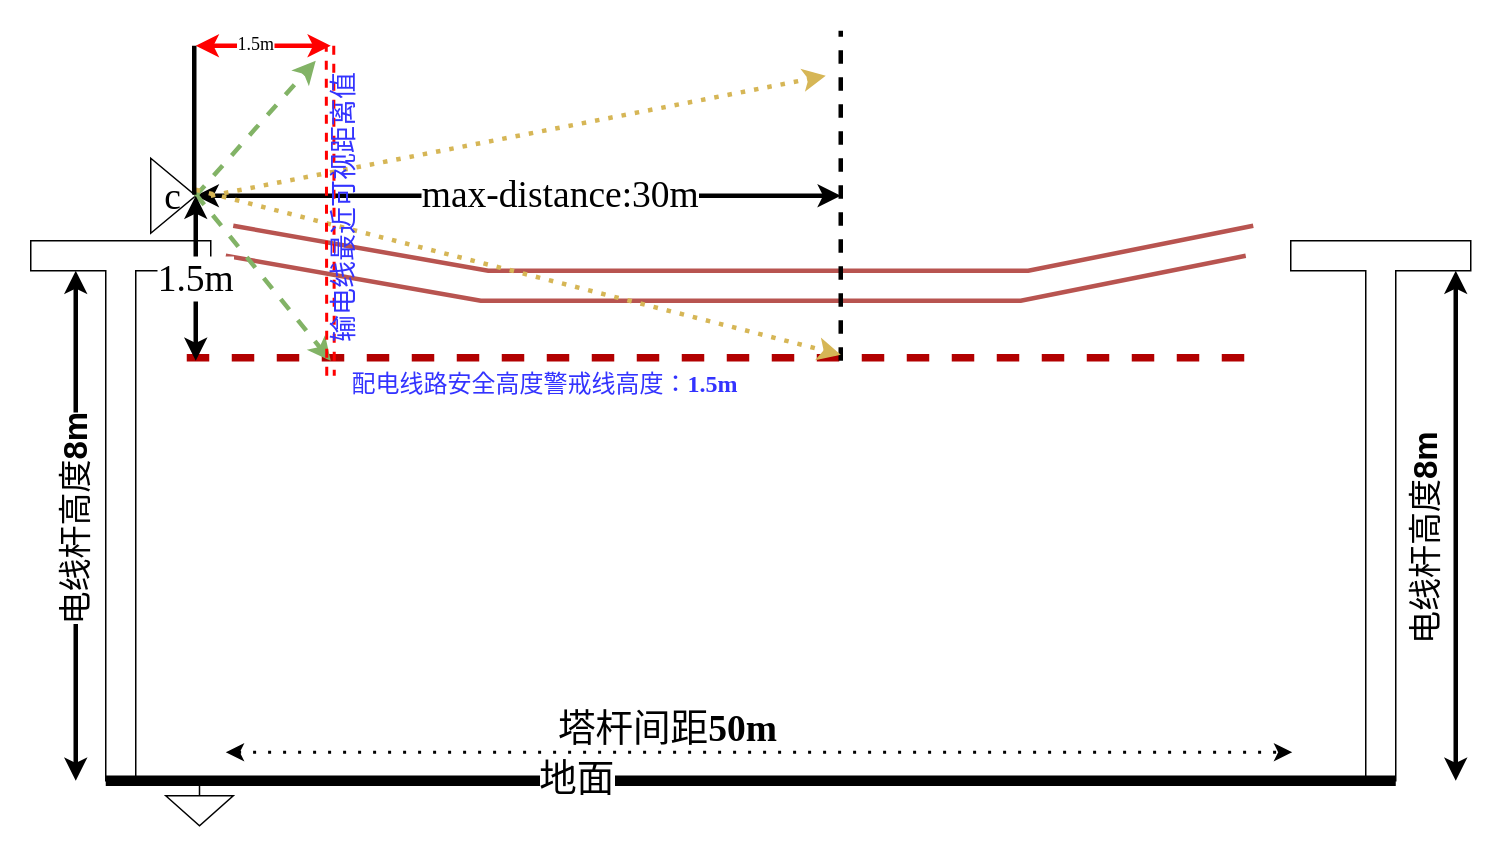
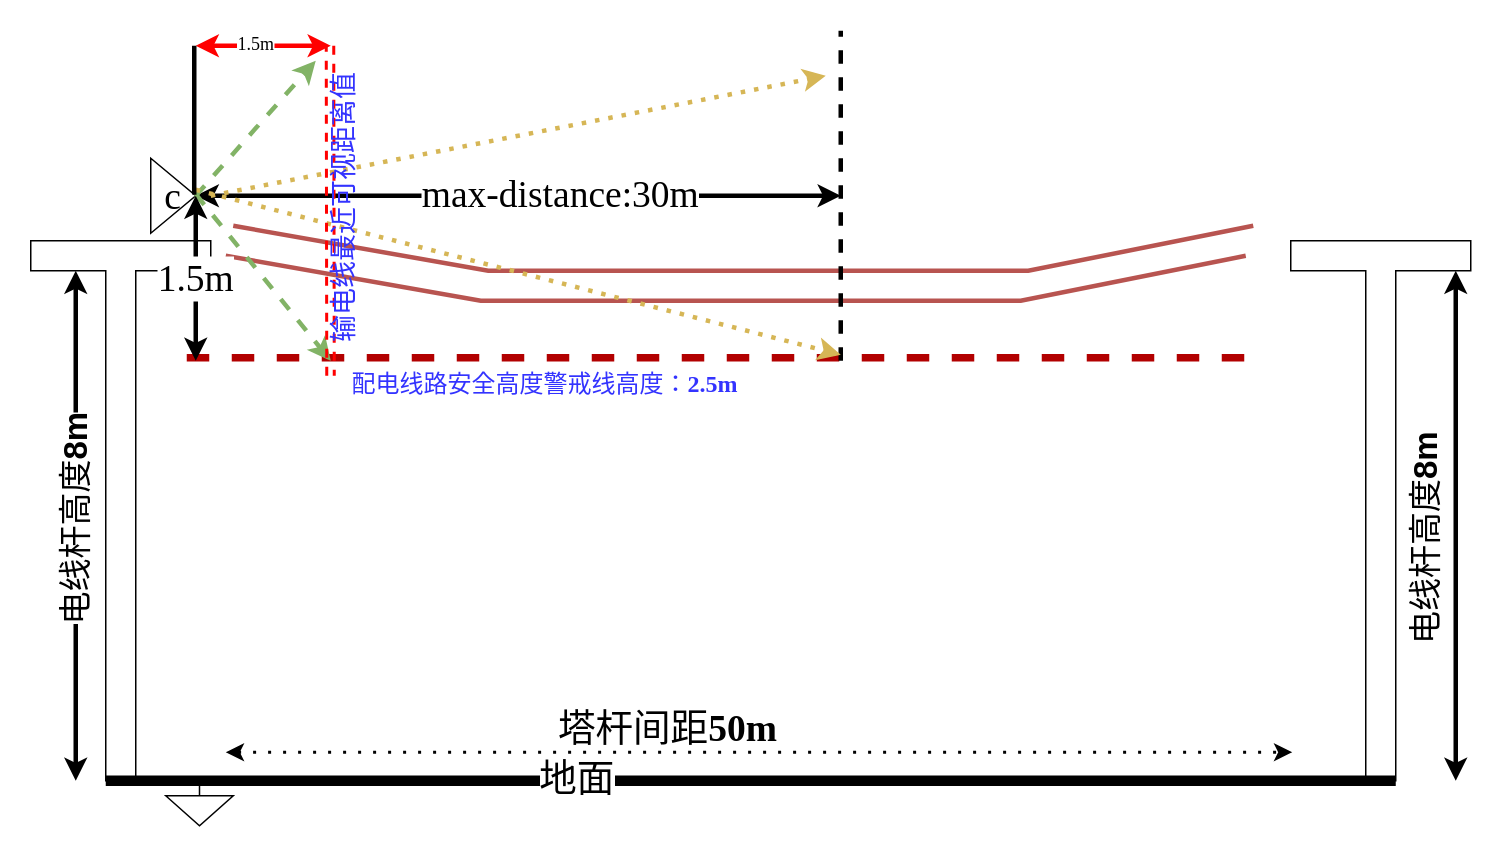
(545, 383) -> (545, 383)
